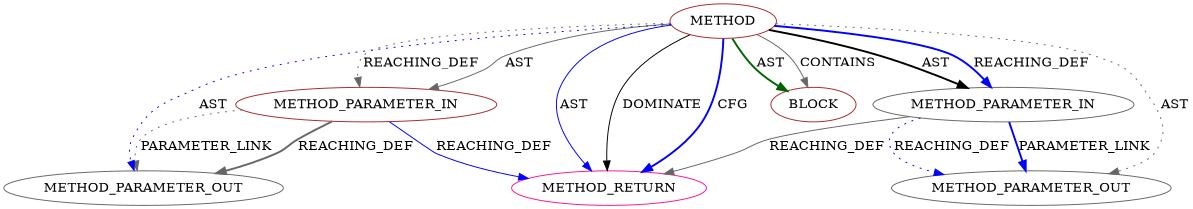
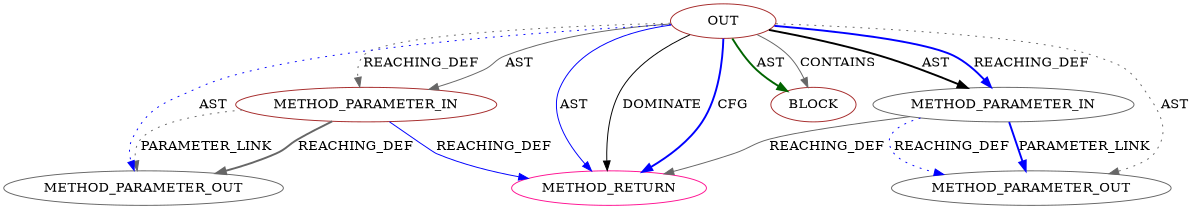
(723, 21) -> (723, 21)
